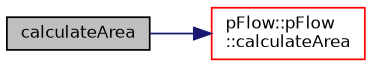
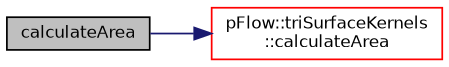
(288, 34) -> (327, 34)
